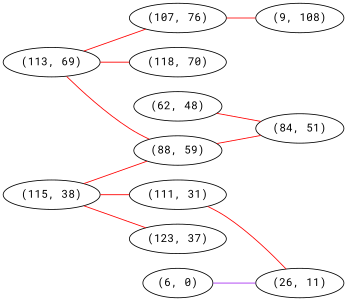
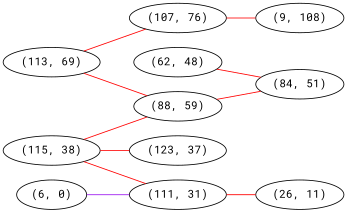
(178, 62) -> none
(234, 283) -> (108, 195)
